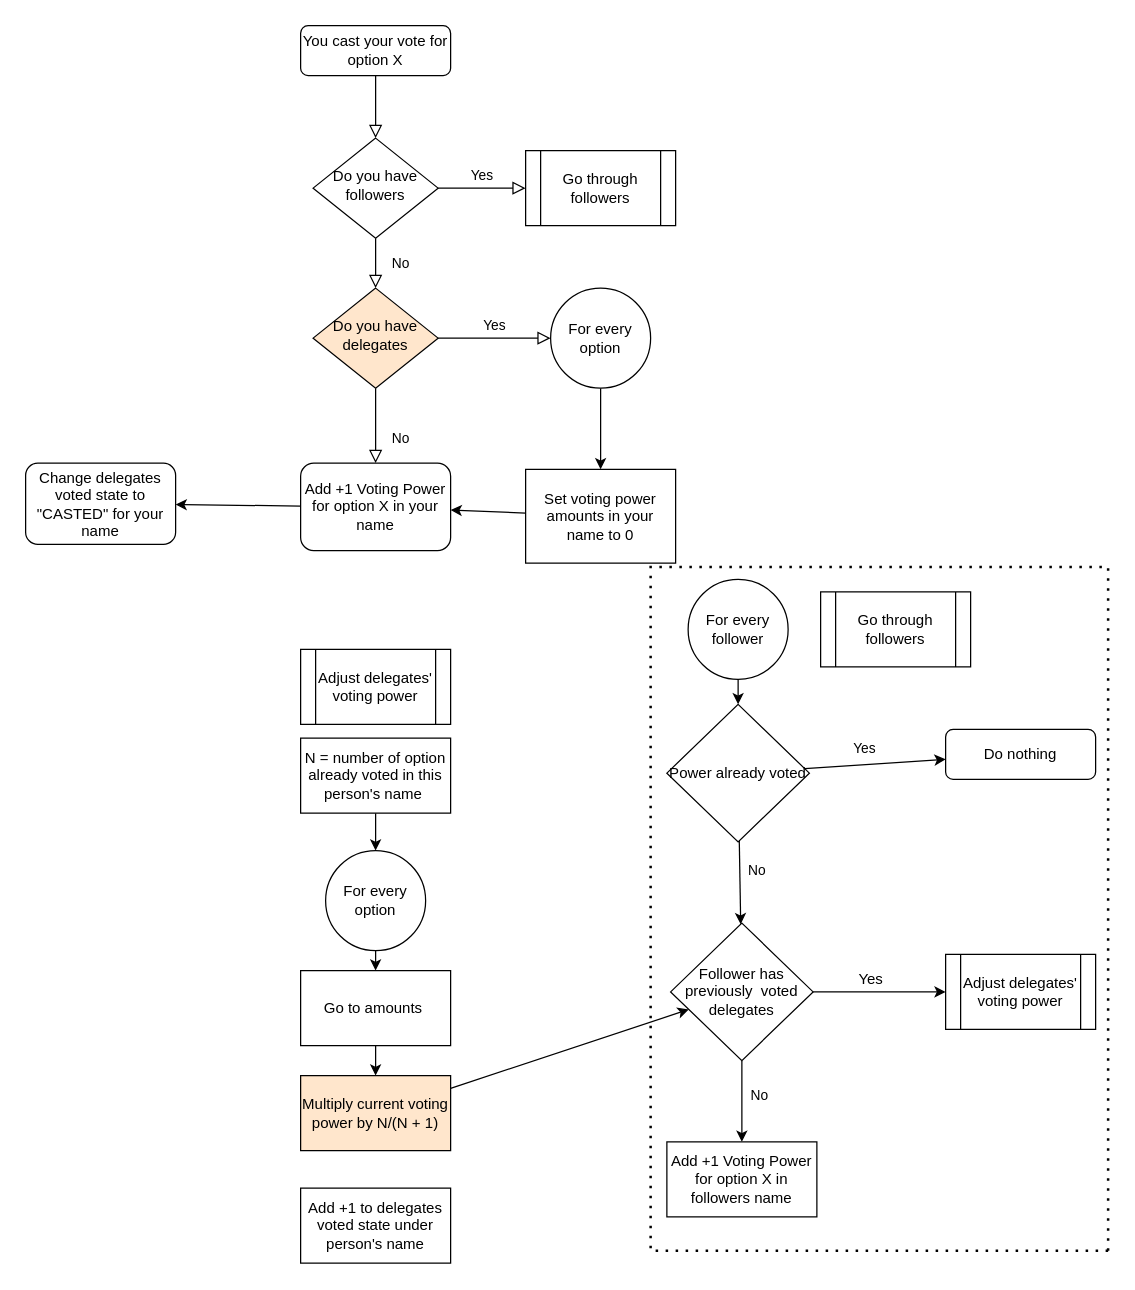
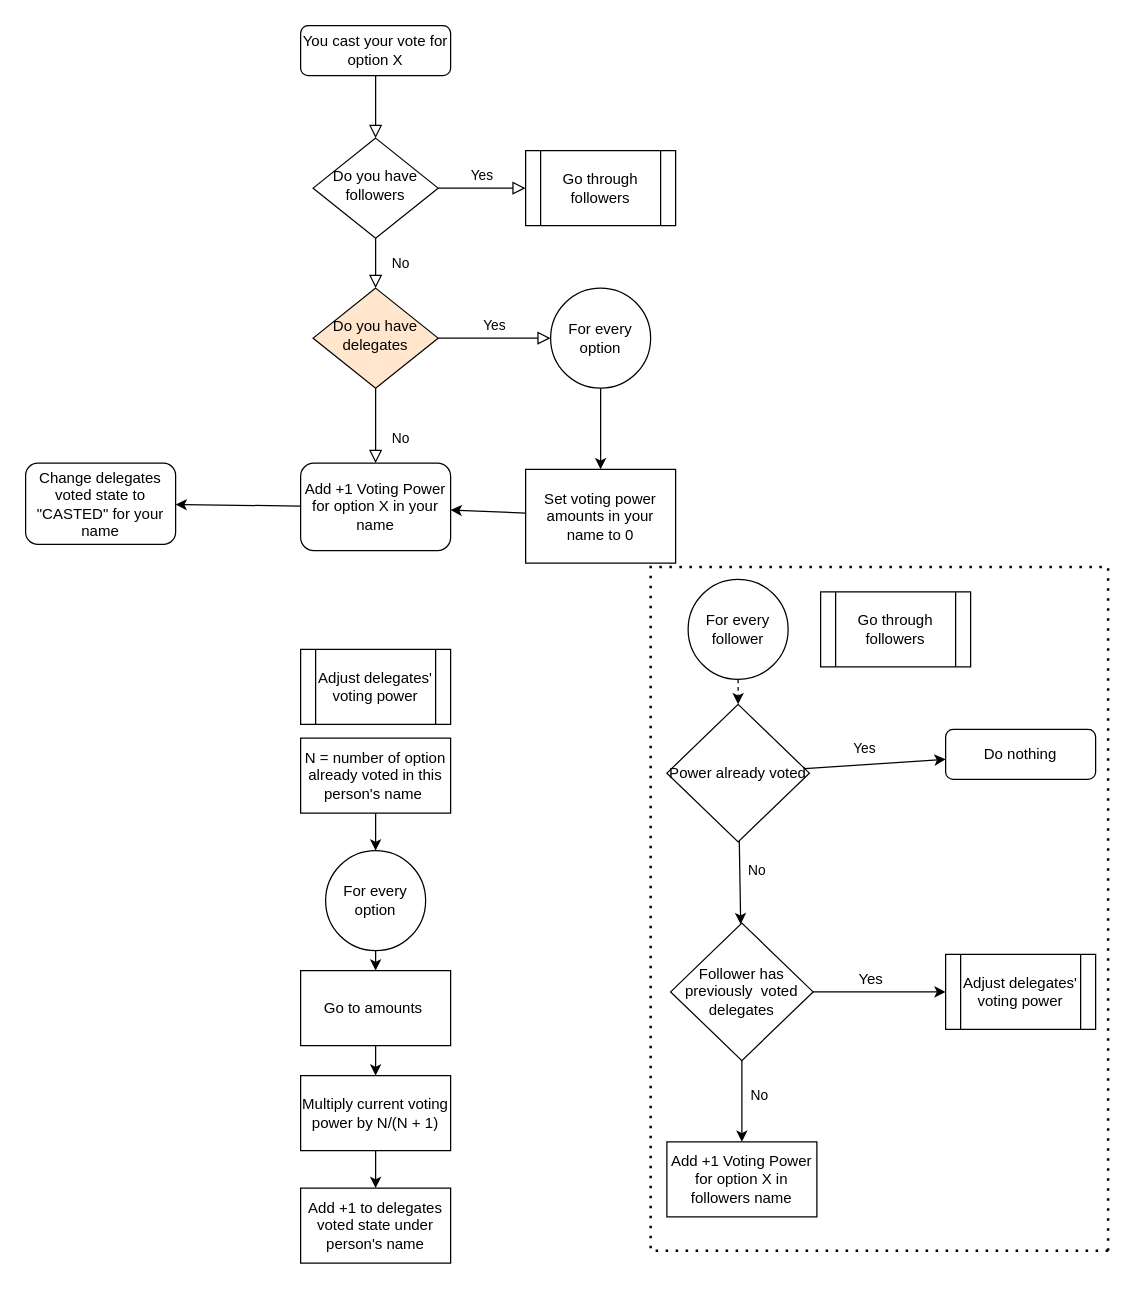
(738, 688) -> (738, 688)
(566, 1050) -> (376, 1165)
(376, 1113) -> (376, 1113)
